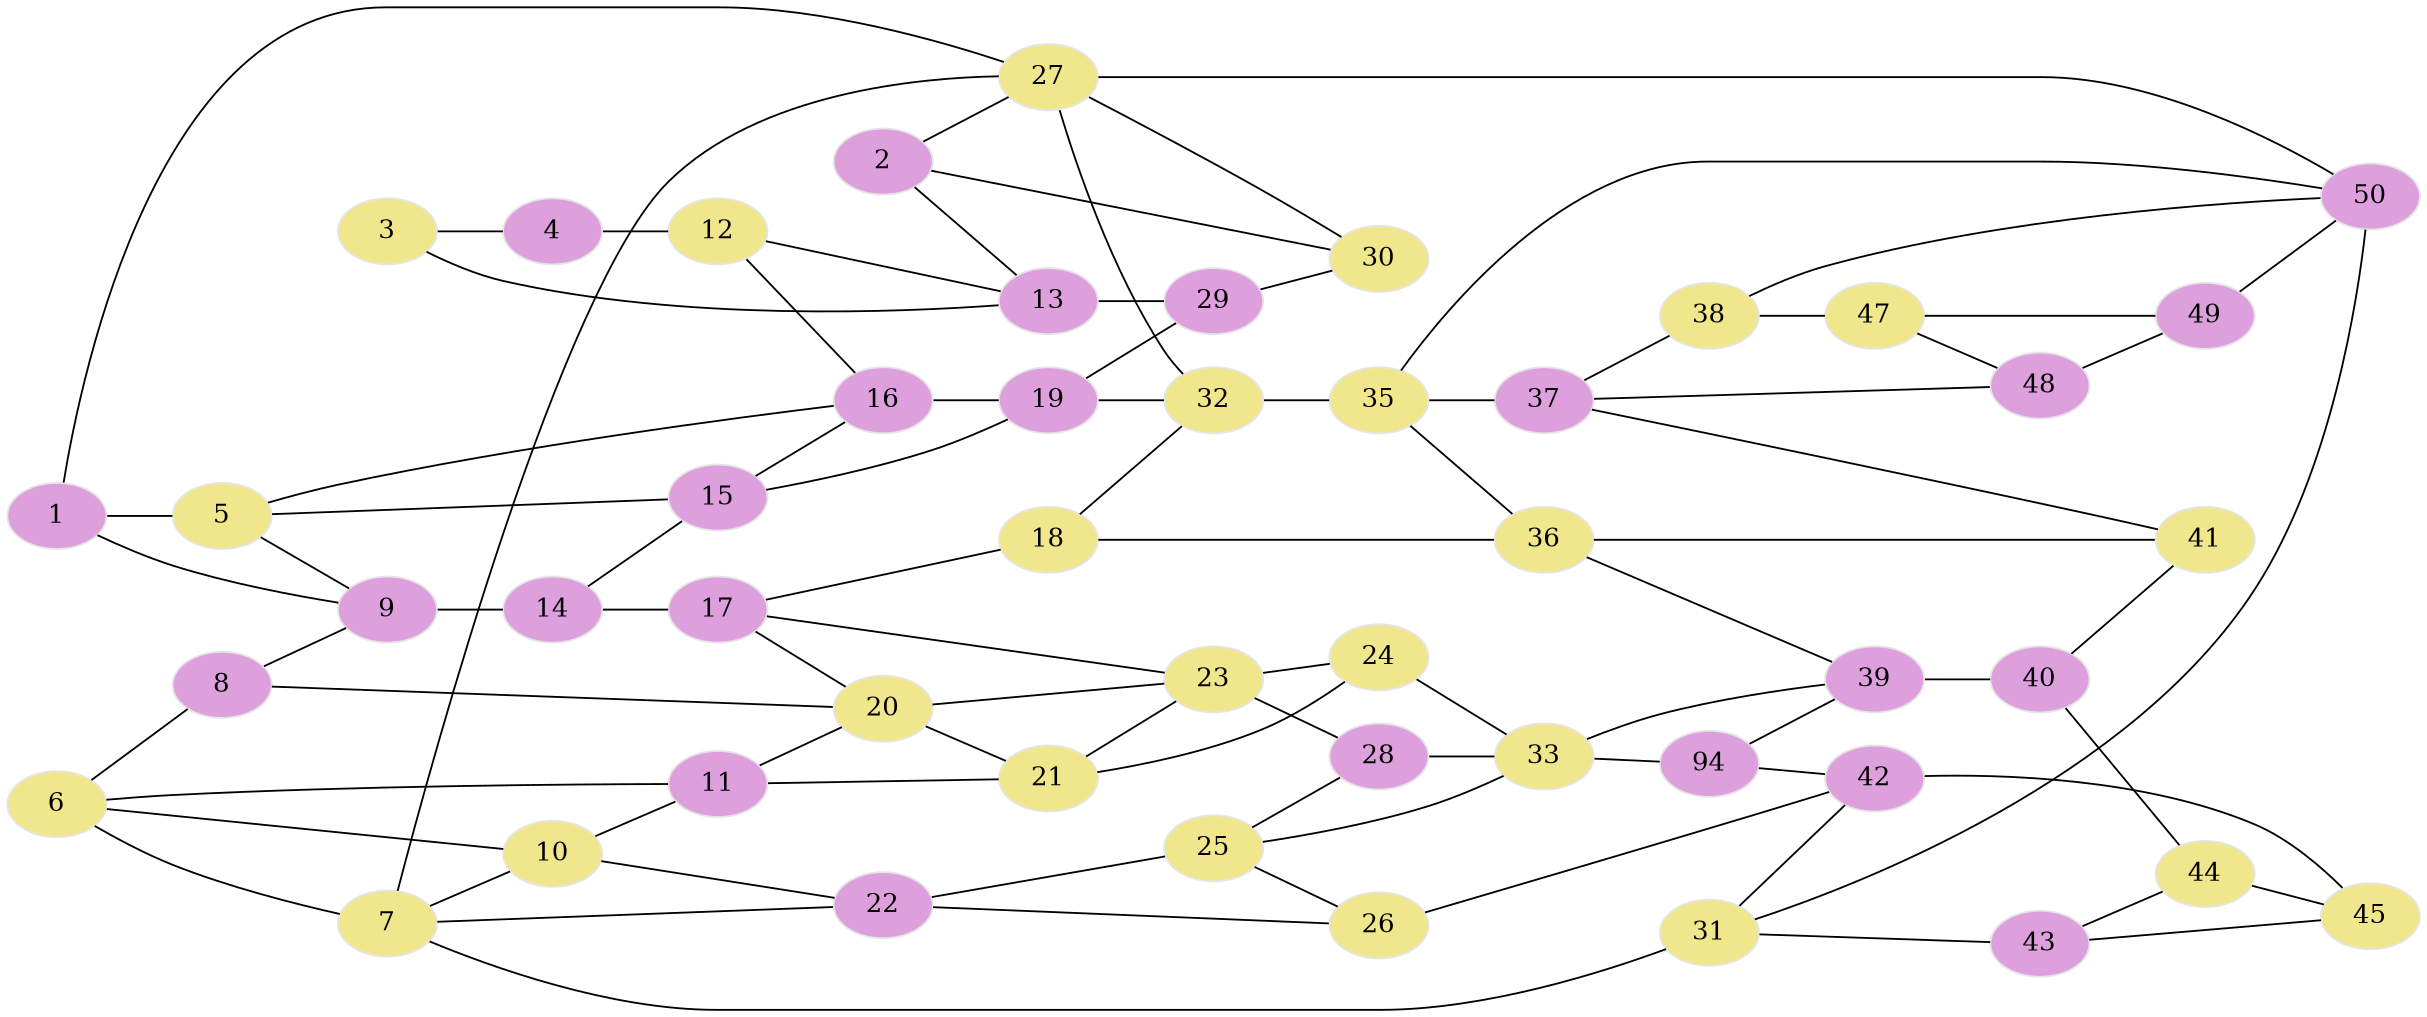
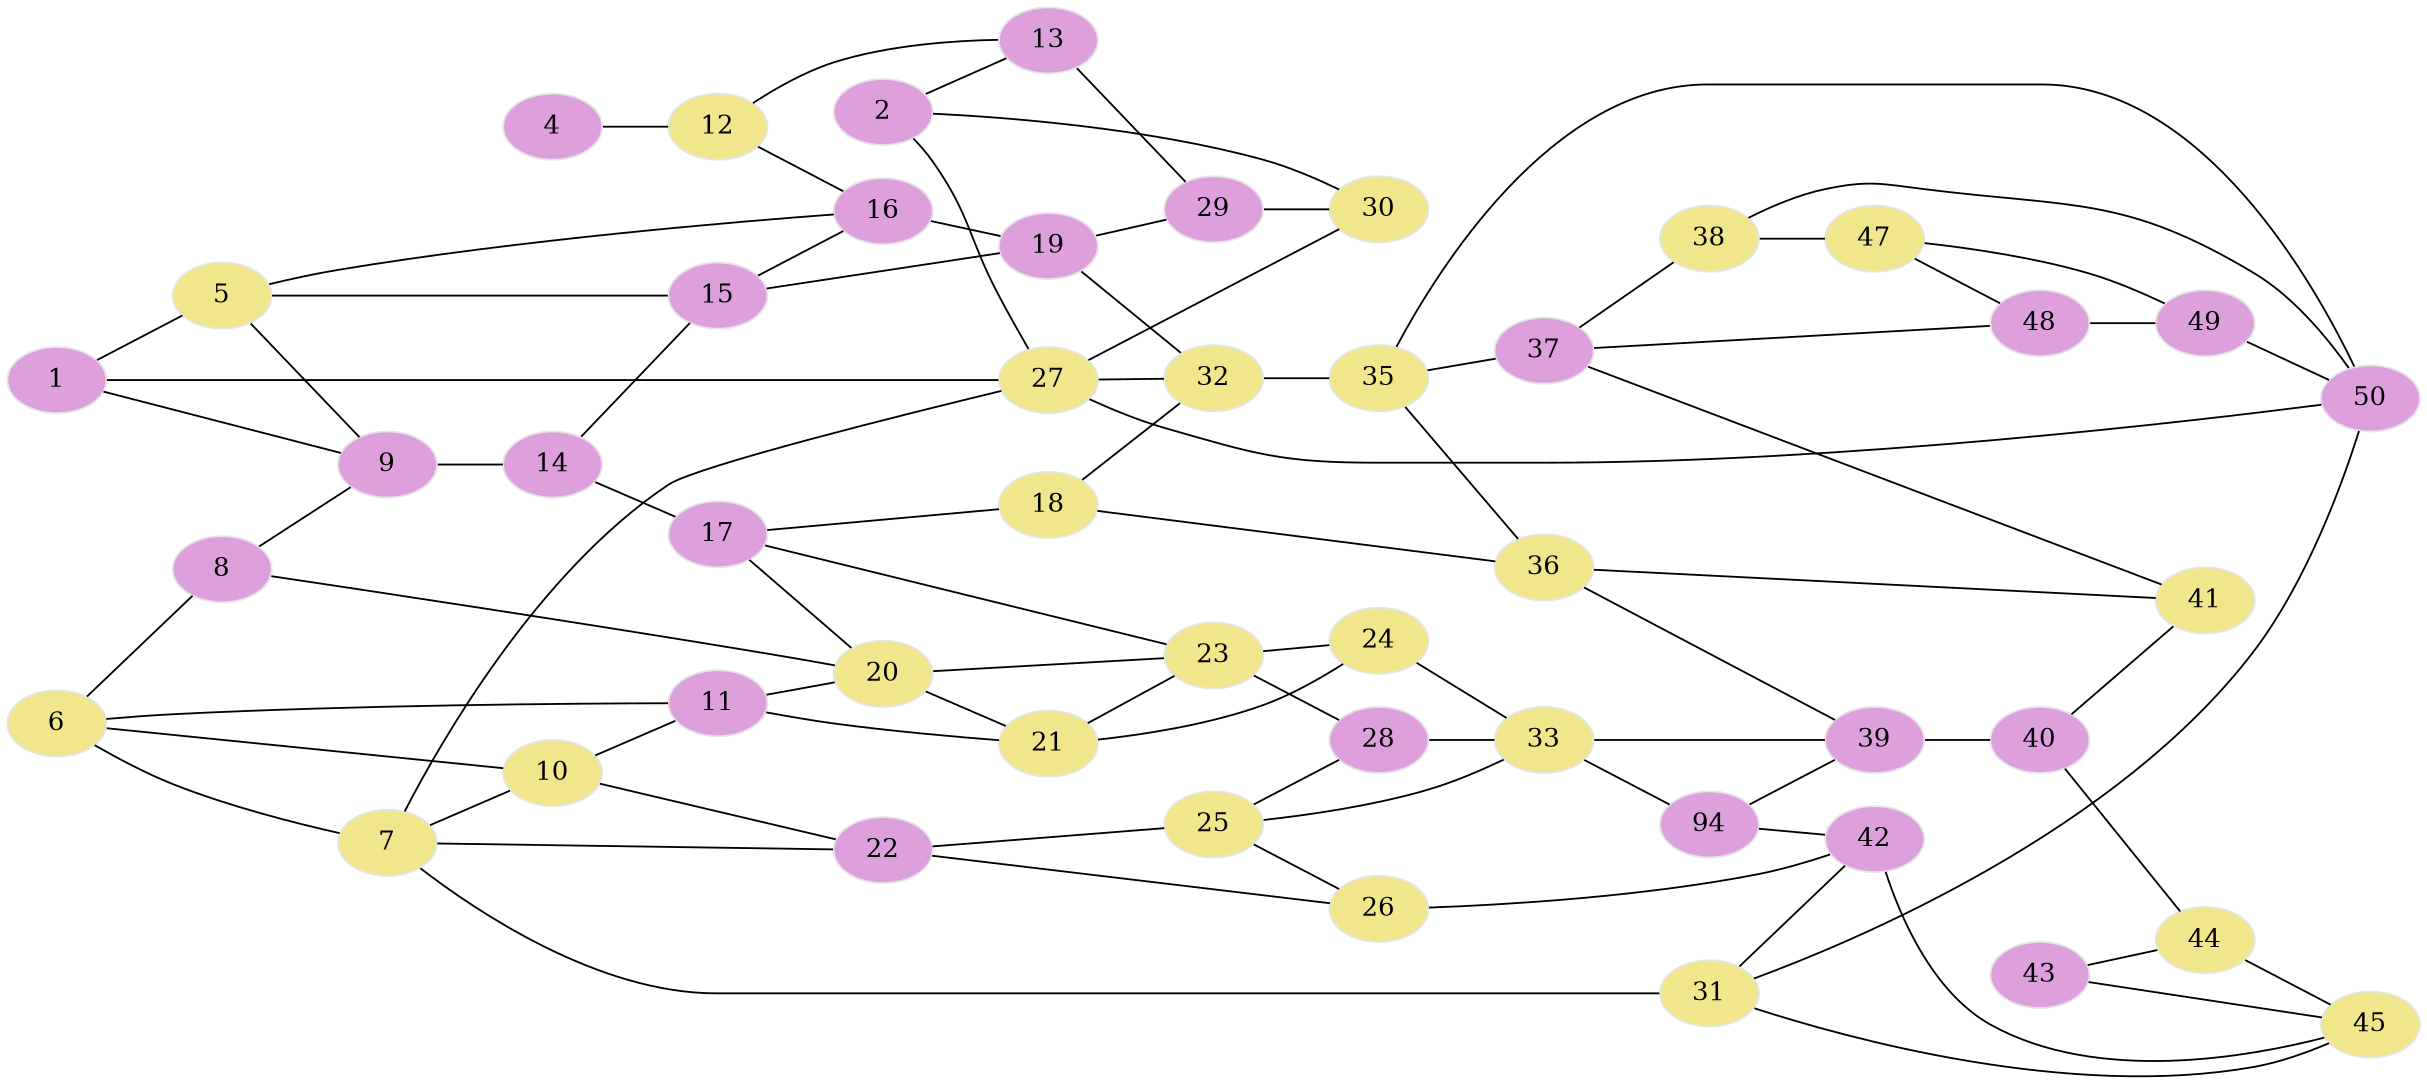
(387, 231) -> none
(1875, 938) -> (2040, 1071)
